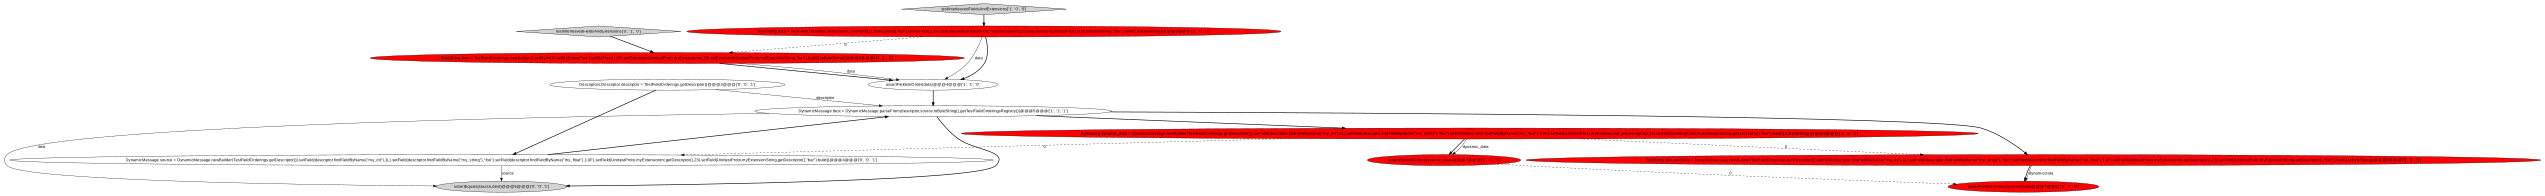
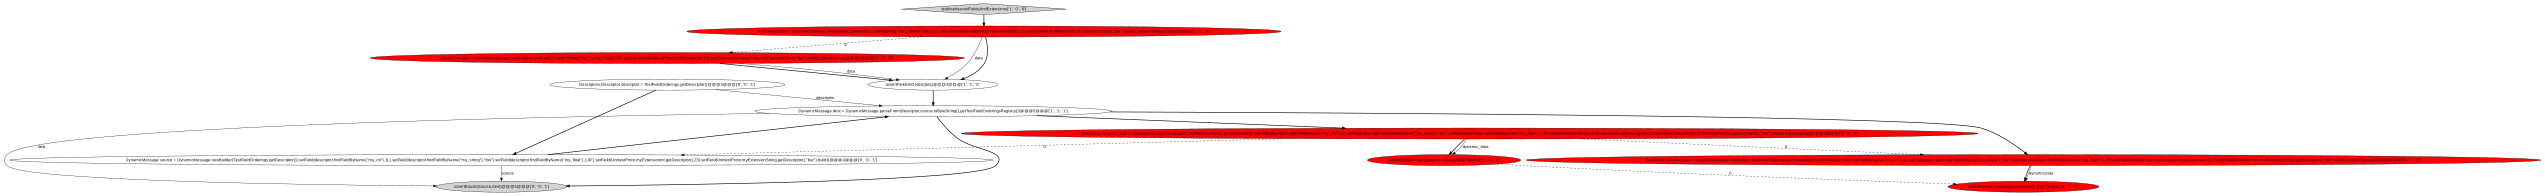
(599, 31) -> none
